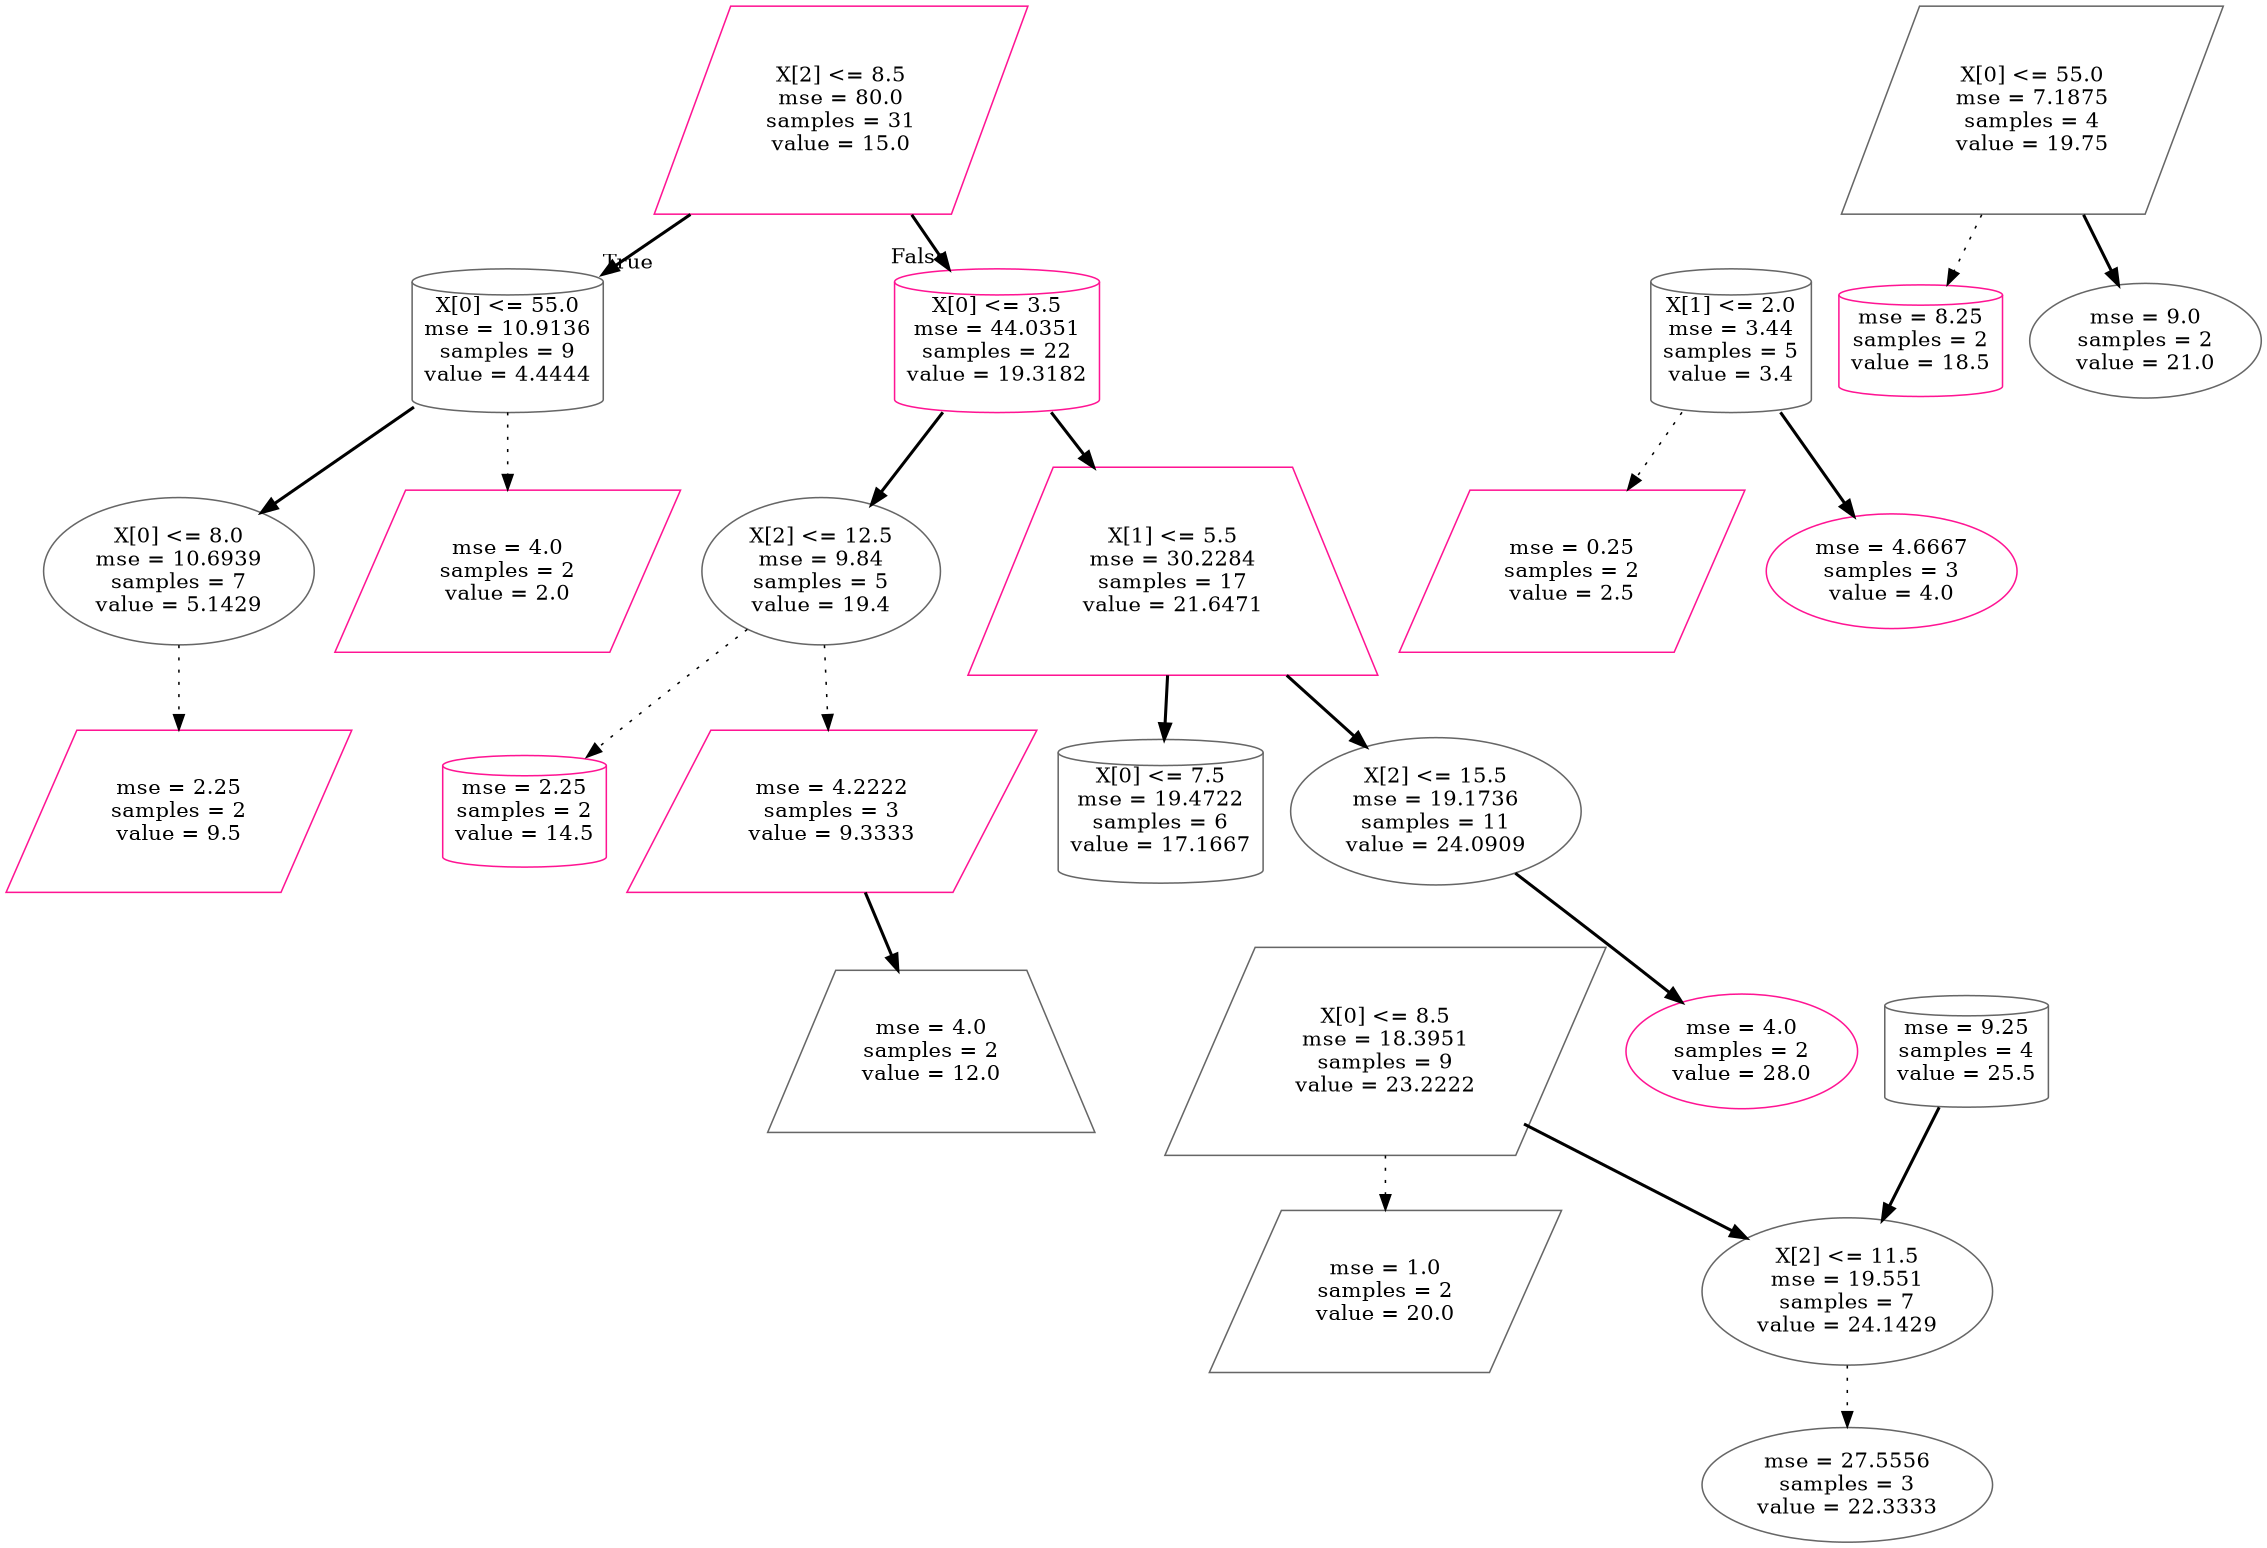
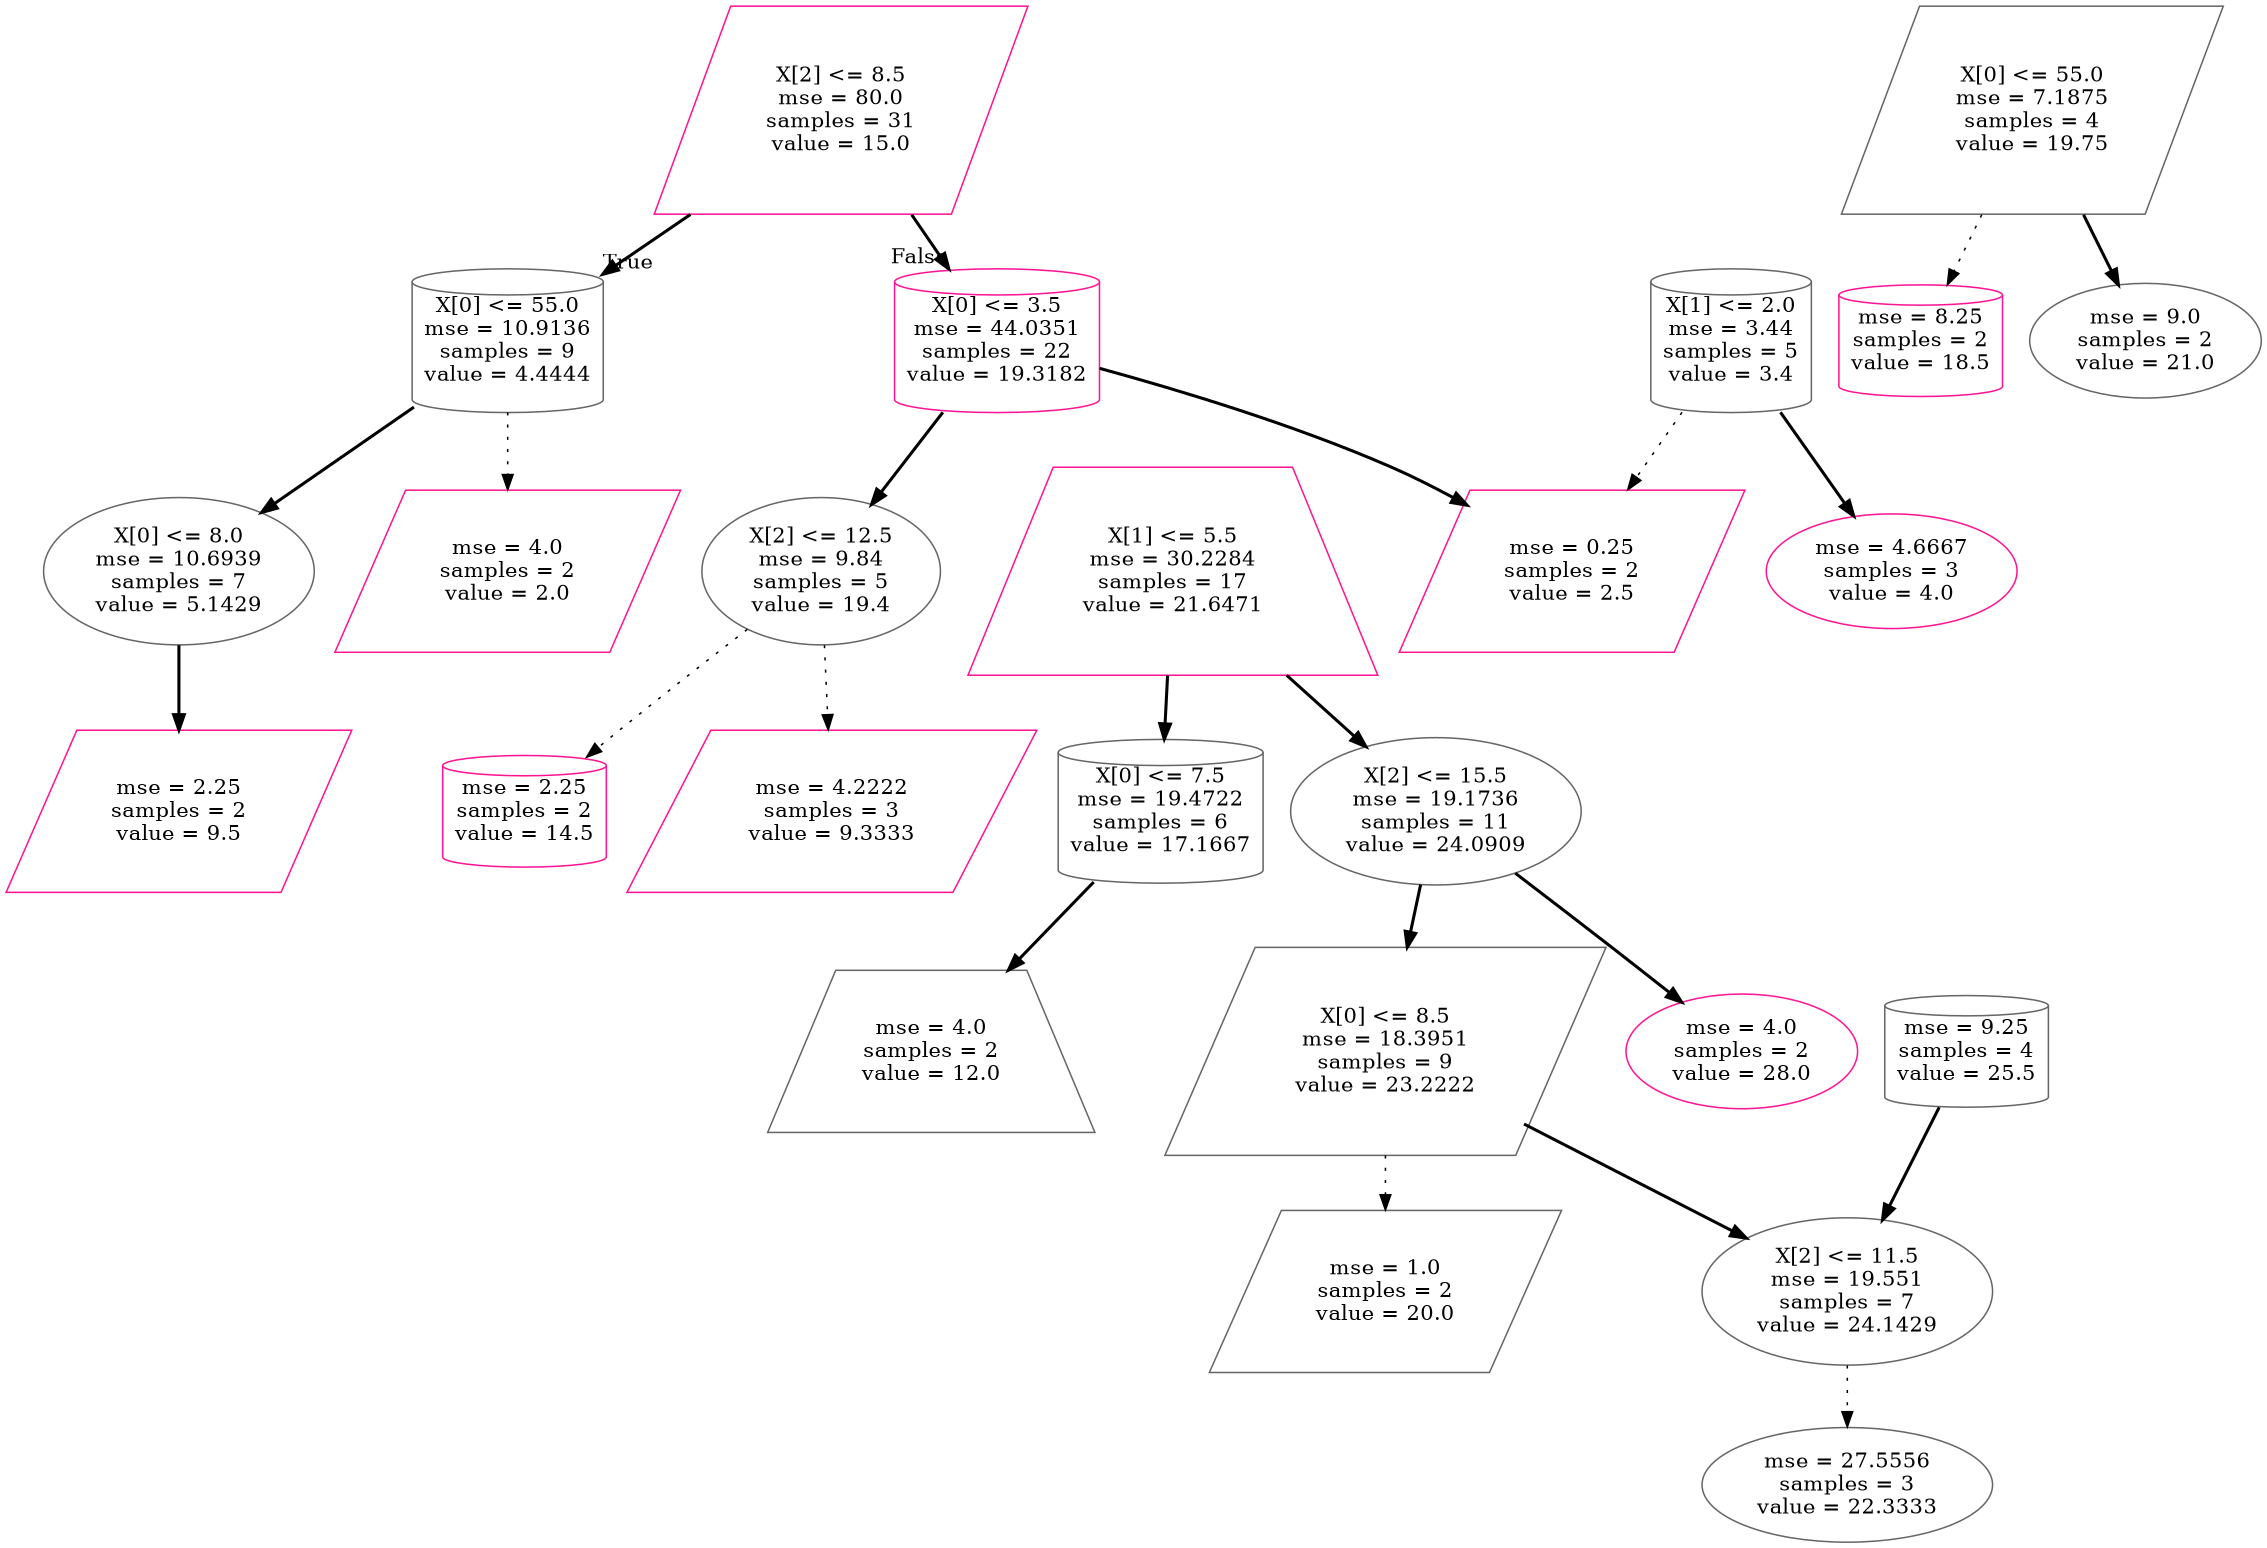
(1068, 434) -> (1280, 424)
(179, 680) -> (179, 680)
none -> (1416, 908)
(879, 924) -> (1057, 920)
